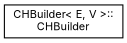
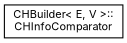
(64, 21) -> (64, 21)
